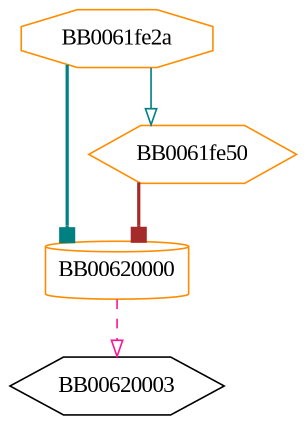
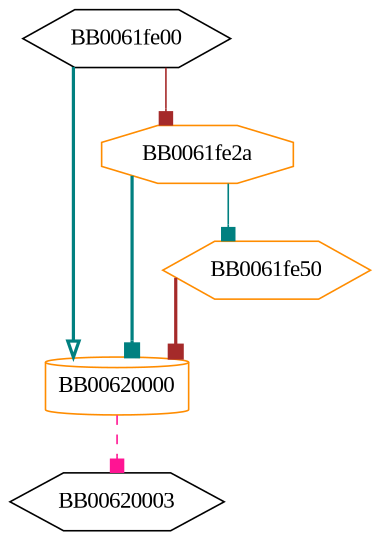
none -> (127, 39)
(151, 88) -> (228, 204)
(117, 320) -> (117, 436)
